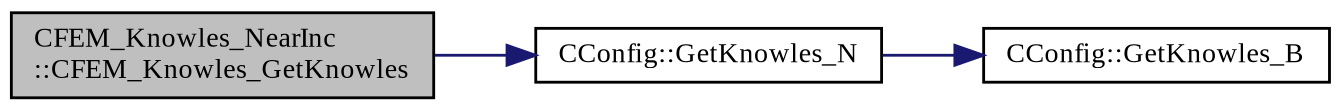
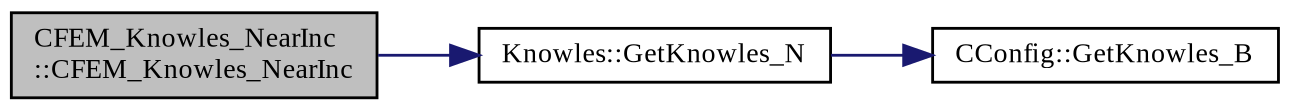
(223, 55) -> (194, 55)
(709, 55) -> (655, 55)
